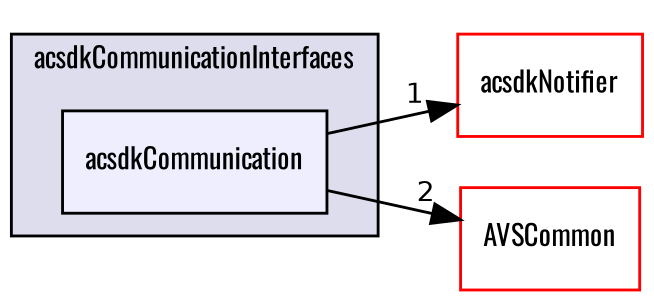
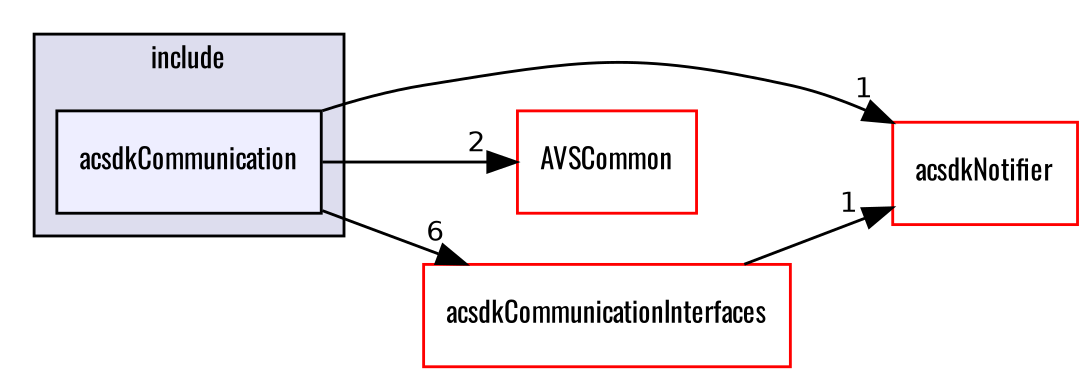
(195, 61) -> (189, 61)
none -> (607, 316)
